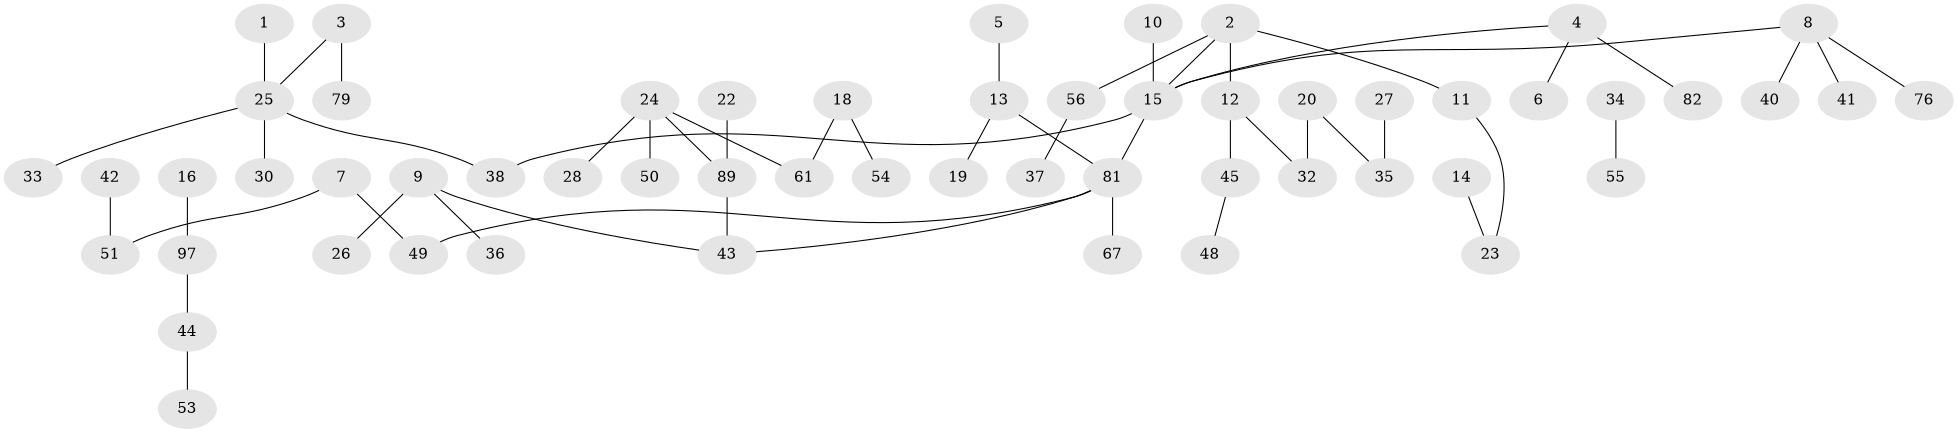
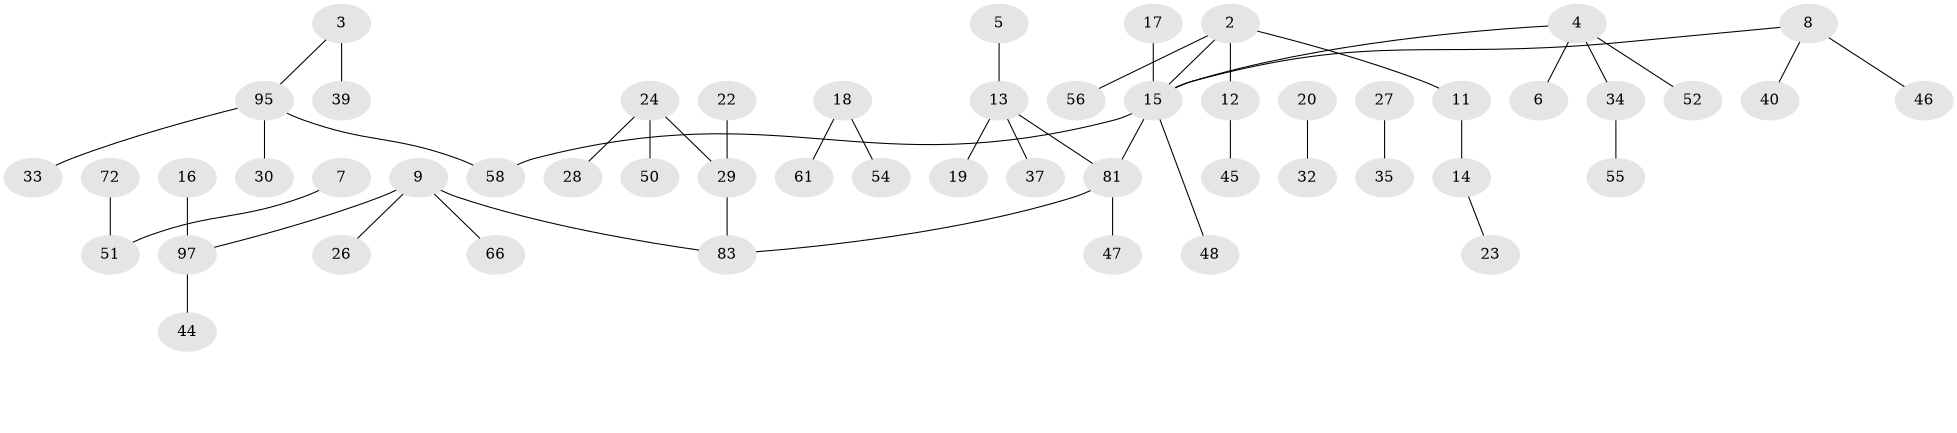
(264, 24) -> none
(1153, 24) -> (1153, 24)
none -> (1597, 62)
(264, 101) -> (264, 101)
(342, 101) -> (342, 101)
(1693, 101) -> (1693, 101)
(1847, 101) -> none
(1924, 101) -> (1924, 101)
(1269, 139) -> none
(1346, 139) -> none
(735, 143) -> none
(1053, 145) -> (1020, 145)
(1503, 174) -> (1462, 139)
(110, 178) -> (110, 178)
(496, 178) -> (496, 178)
(727, 178) -> (727, 178)
(1220, 216) -> (1182, 178)
none -> (306, 222)
(419, 255) -> none
(496, 255) -> (496, 255)
(727, 255) -> (727, 255)
(1113, 255) -> (1113, 255)
(187, 409) -> none
